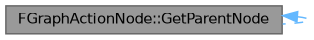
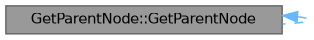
(144, 20) -> (144, 20)
